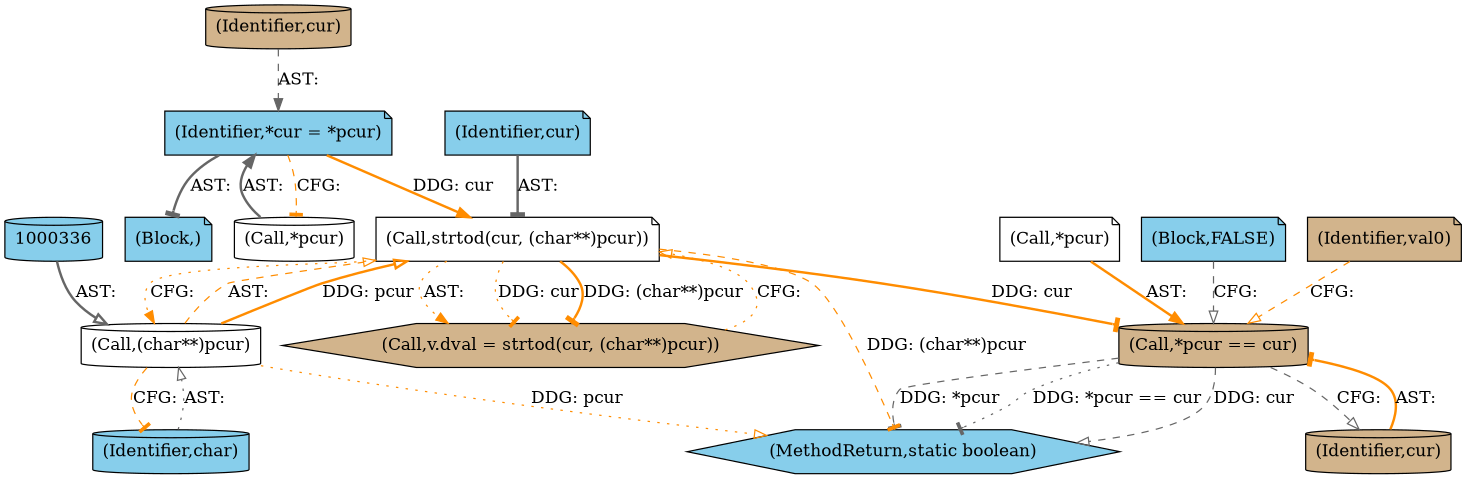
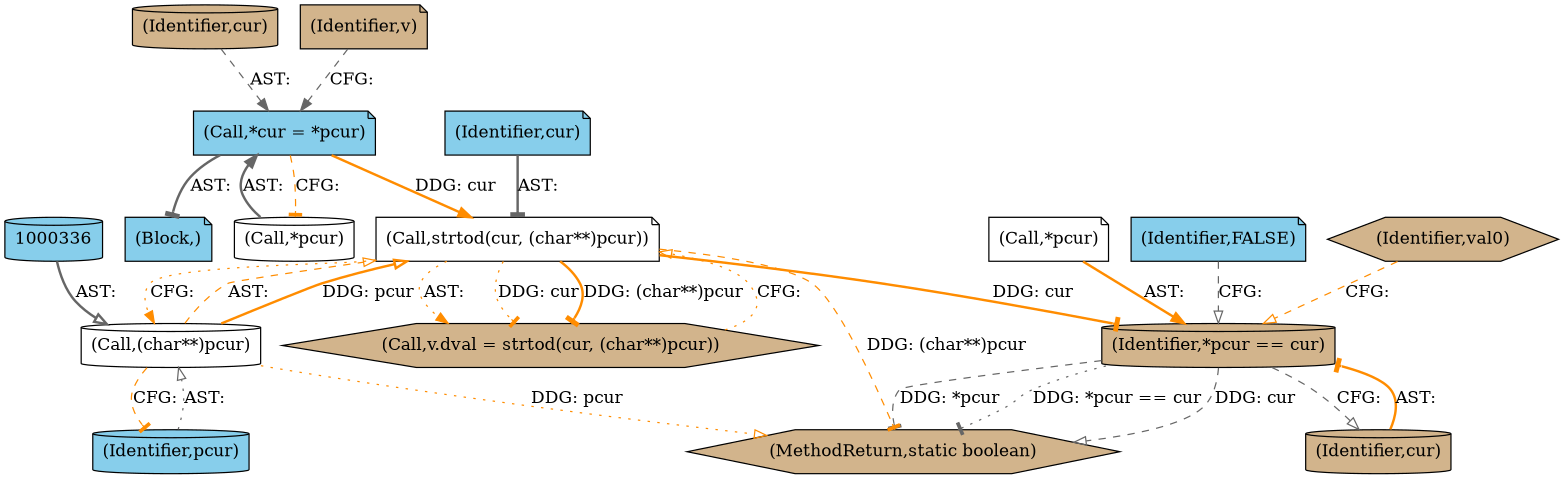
none -> (364, 27)
(278, 133) -> (284, 133)
(1214, 239) -> (1218, 239)
(1384, 239) -> (1443, 239)
(1214, 345) -> (1218, 345)
(171, 452) -> (171, 452)
(903, 452) -> (903, 452)
